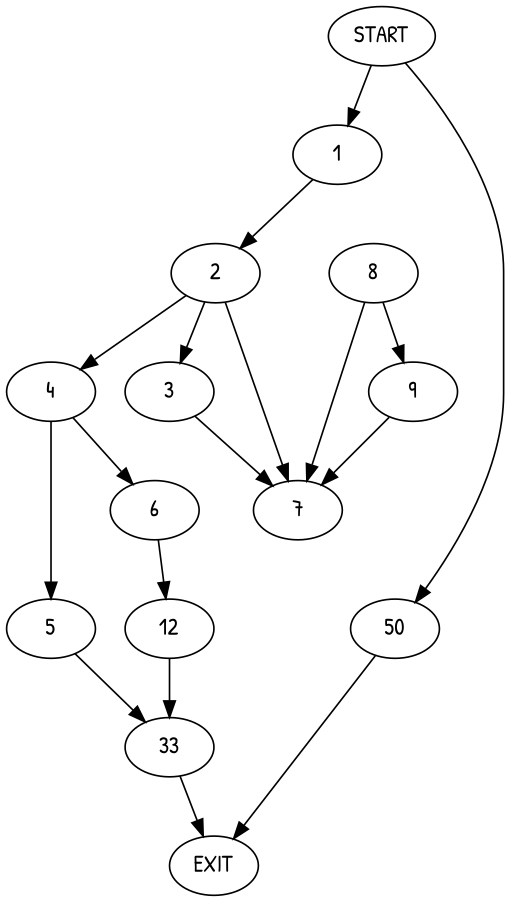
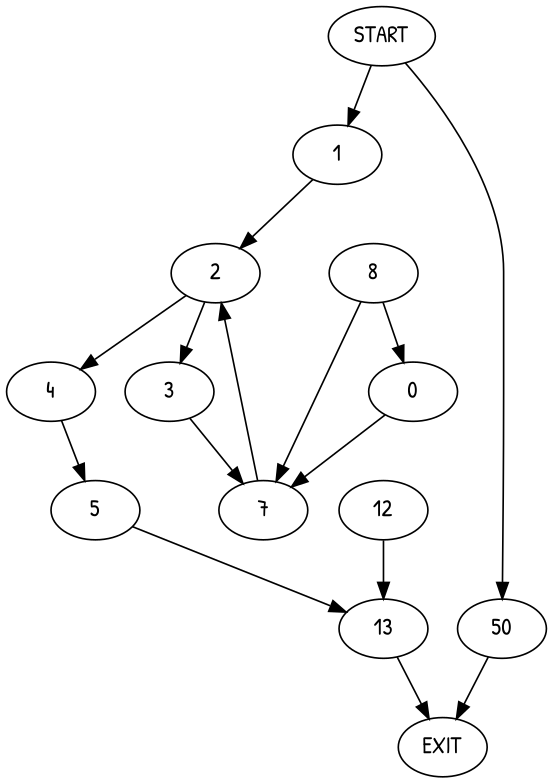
(254, 384) -> (241, 400)
(413, 392) -> (413, 392)
(155, 510) -> none
(170, 747) -> (383, 629)
